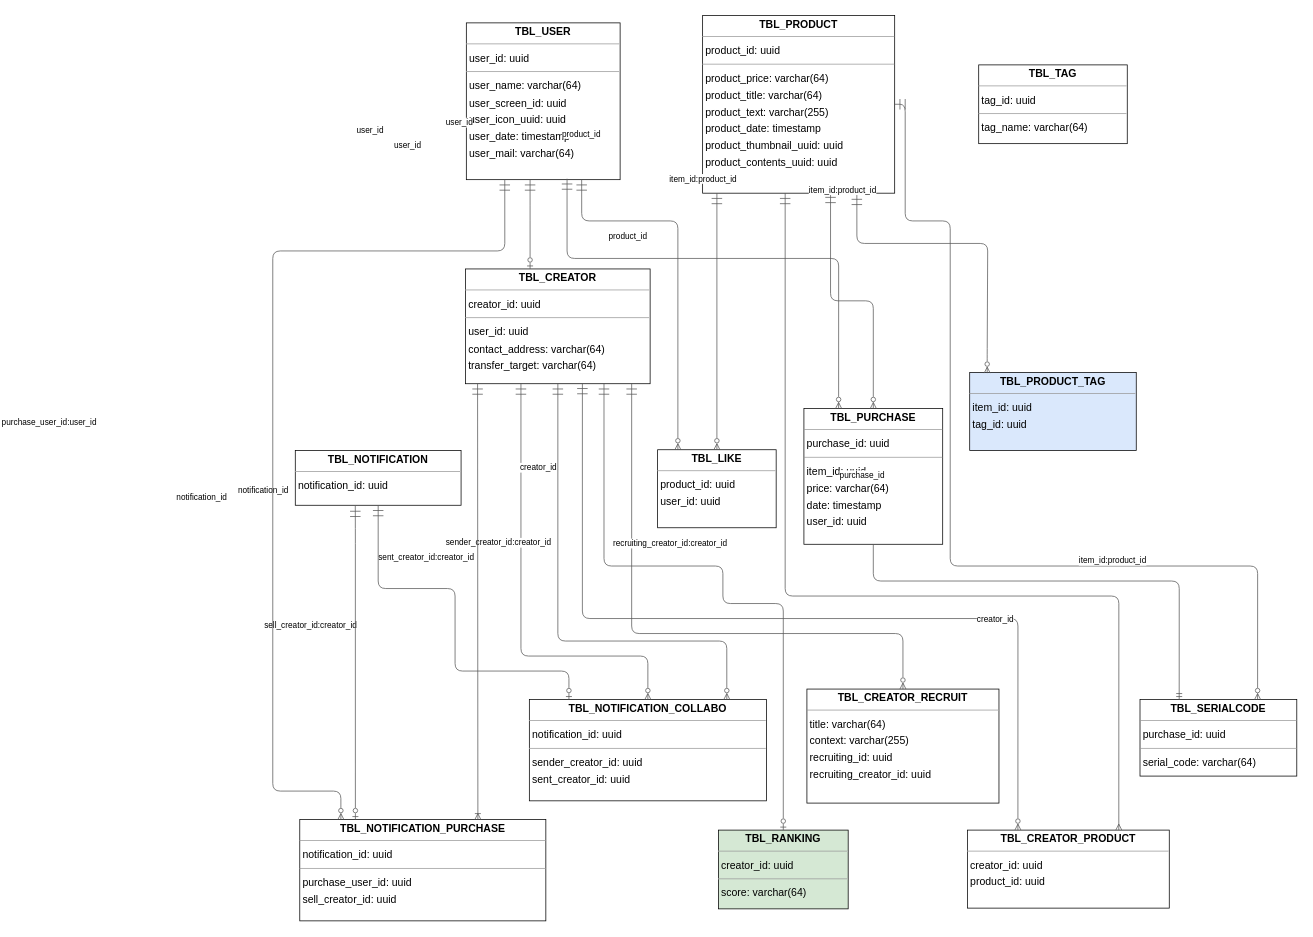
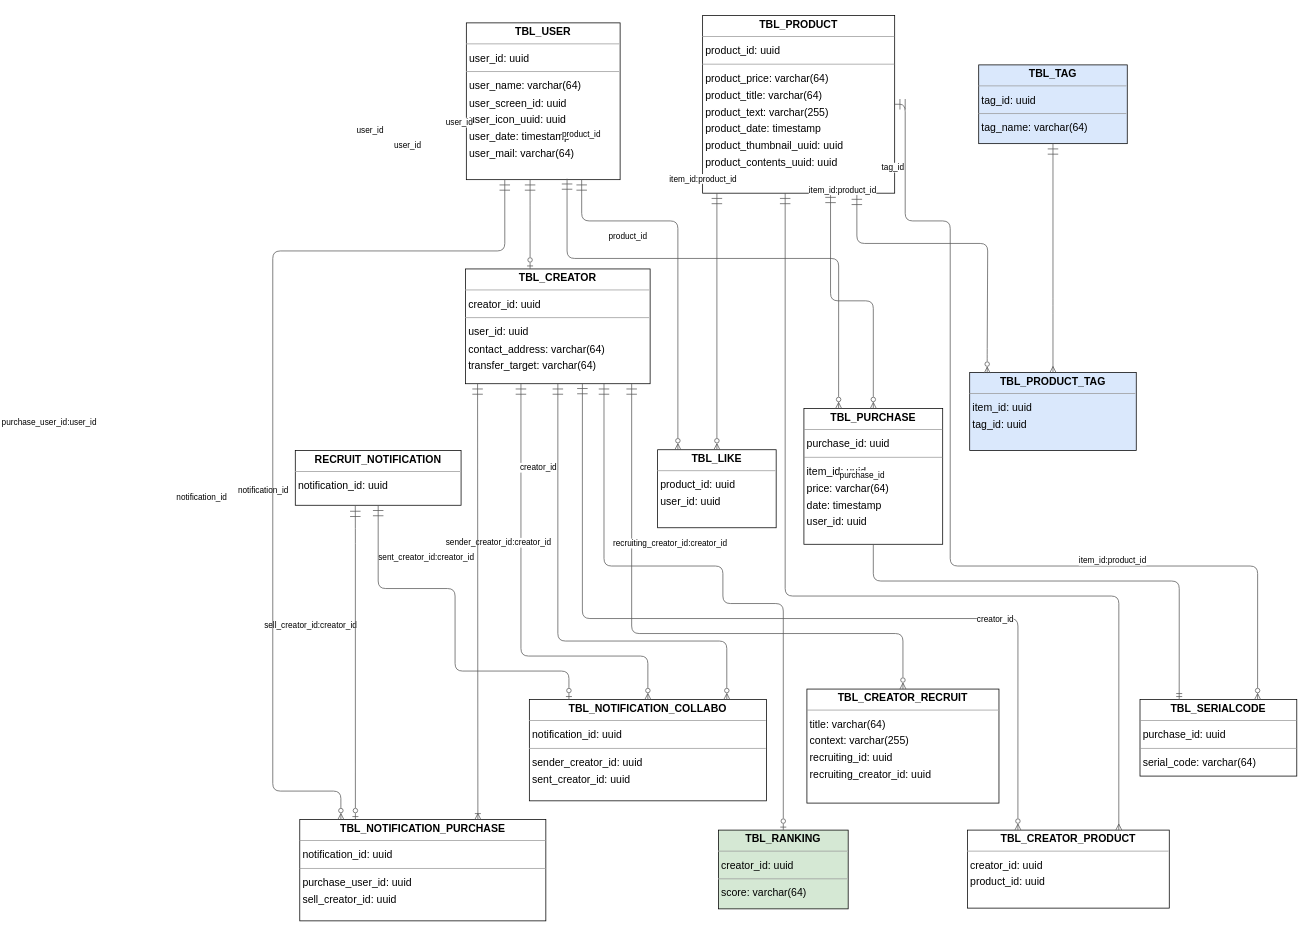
(1053, 104) -> (1053, 104)
none -> (1053, 151)
(347, 463) -> (354, 463)
